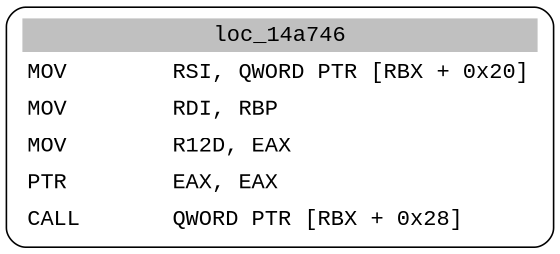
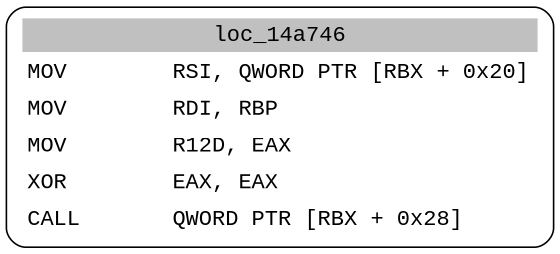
(153, 182) -> (153, 182)
